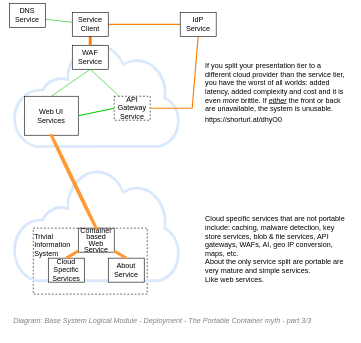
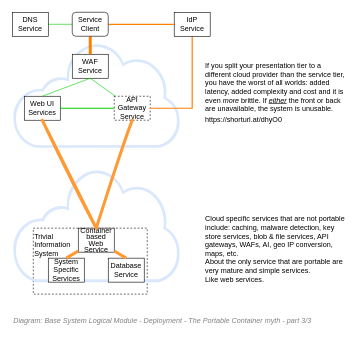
(27, 15) -> (30, 24)
(90, 24) -> (90, 24)
(198, 24) -> (192, 24)
(90, 57) -> (90, 66)
(51, 116) -> (42, 108)
none -> (115, 173)
(277, 249) -> (277, 249)
(66, 270) -> (66, 270)
(126, 270) -> (126, 270)
